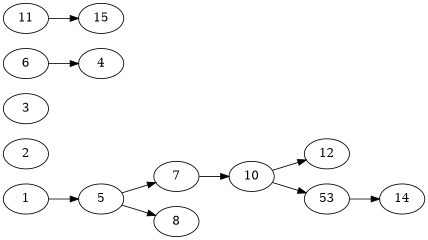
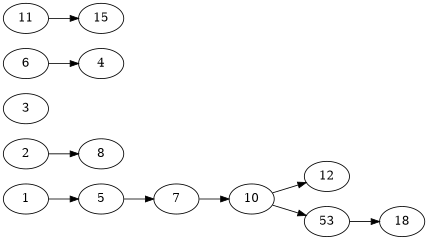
(402, 199) -> (402, 222)
(135, 209) -> (59, 154)
